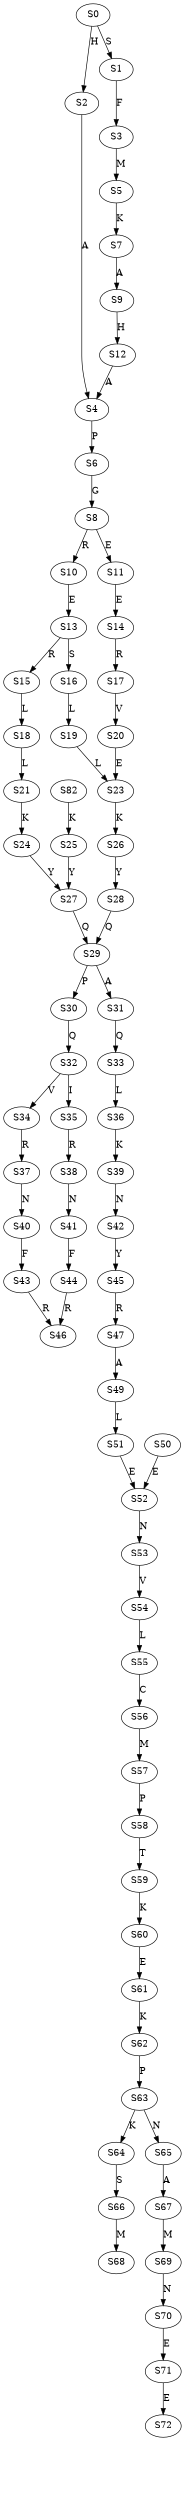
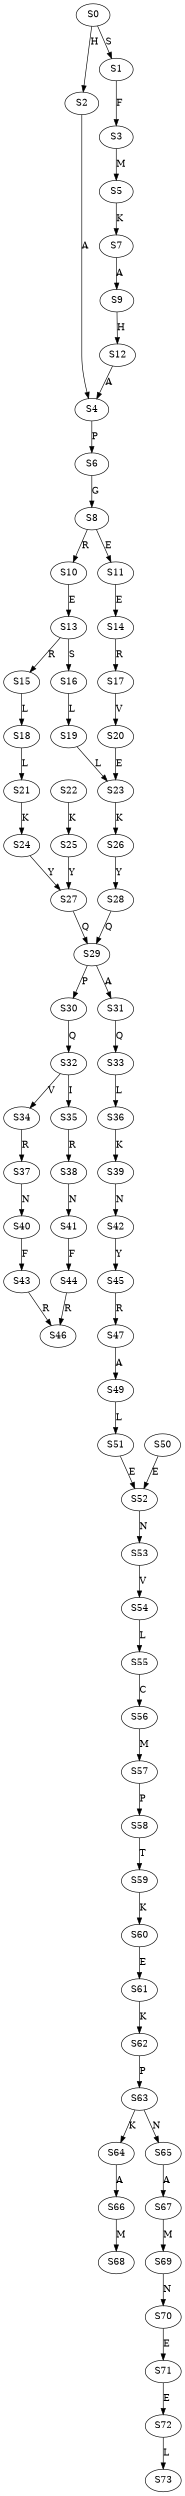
(69, 791) -> (69, 791)
(119, 2181) -> (119, 2181)
none -> (163, 2480)
